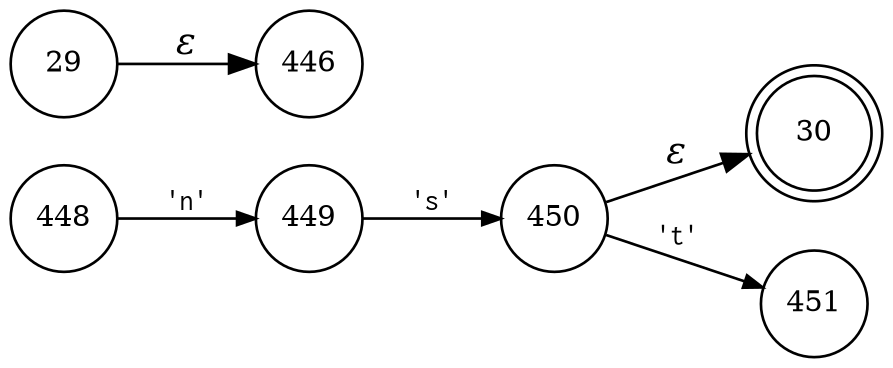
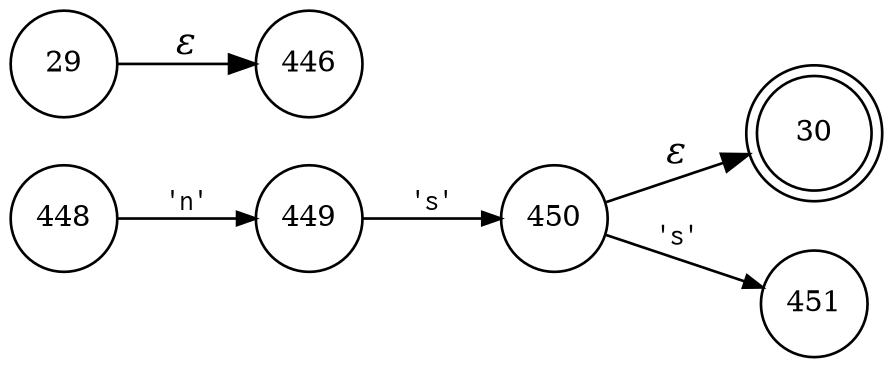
(677, 237) -> (677, 237)
